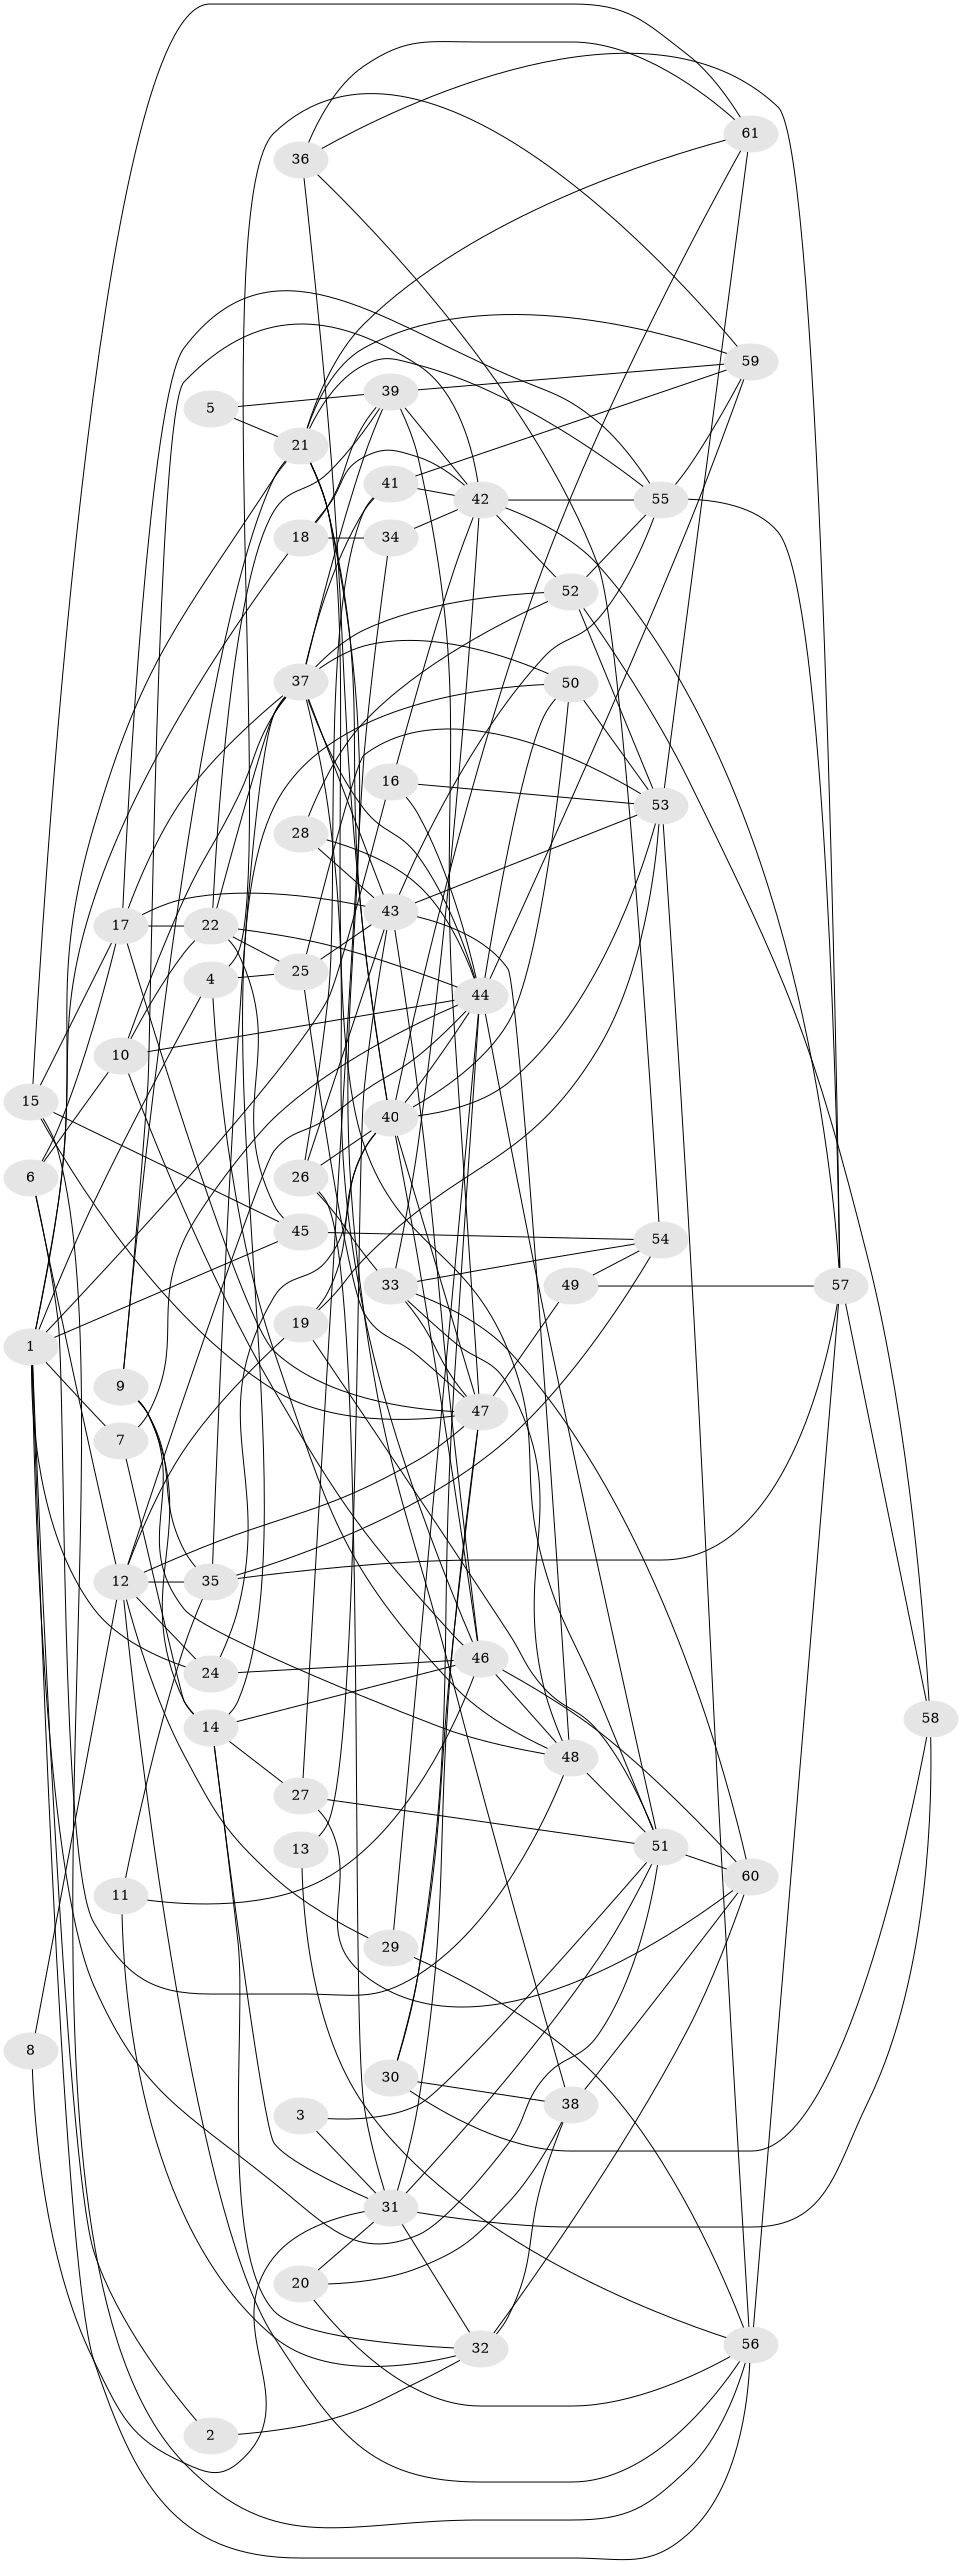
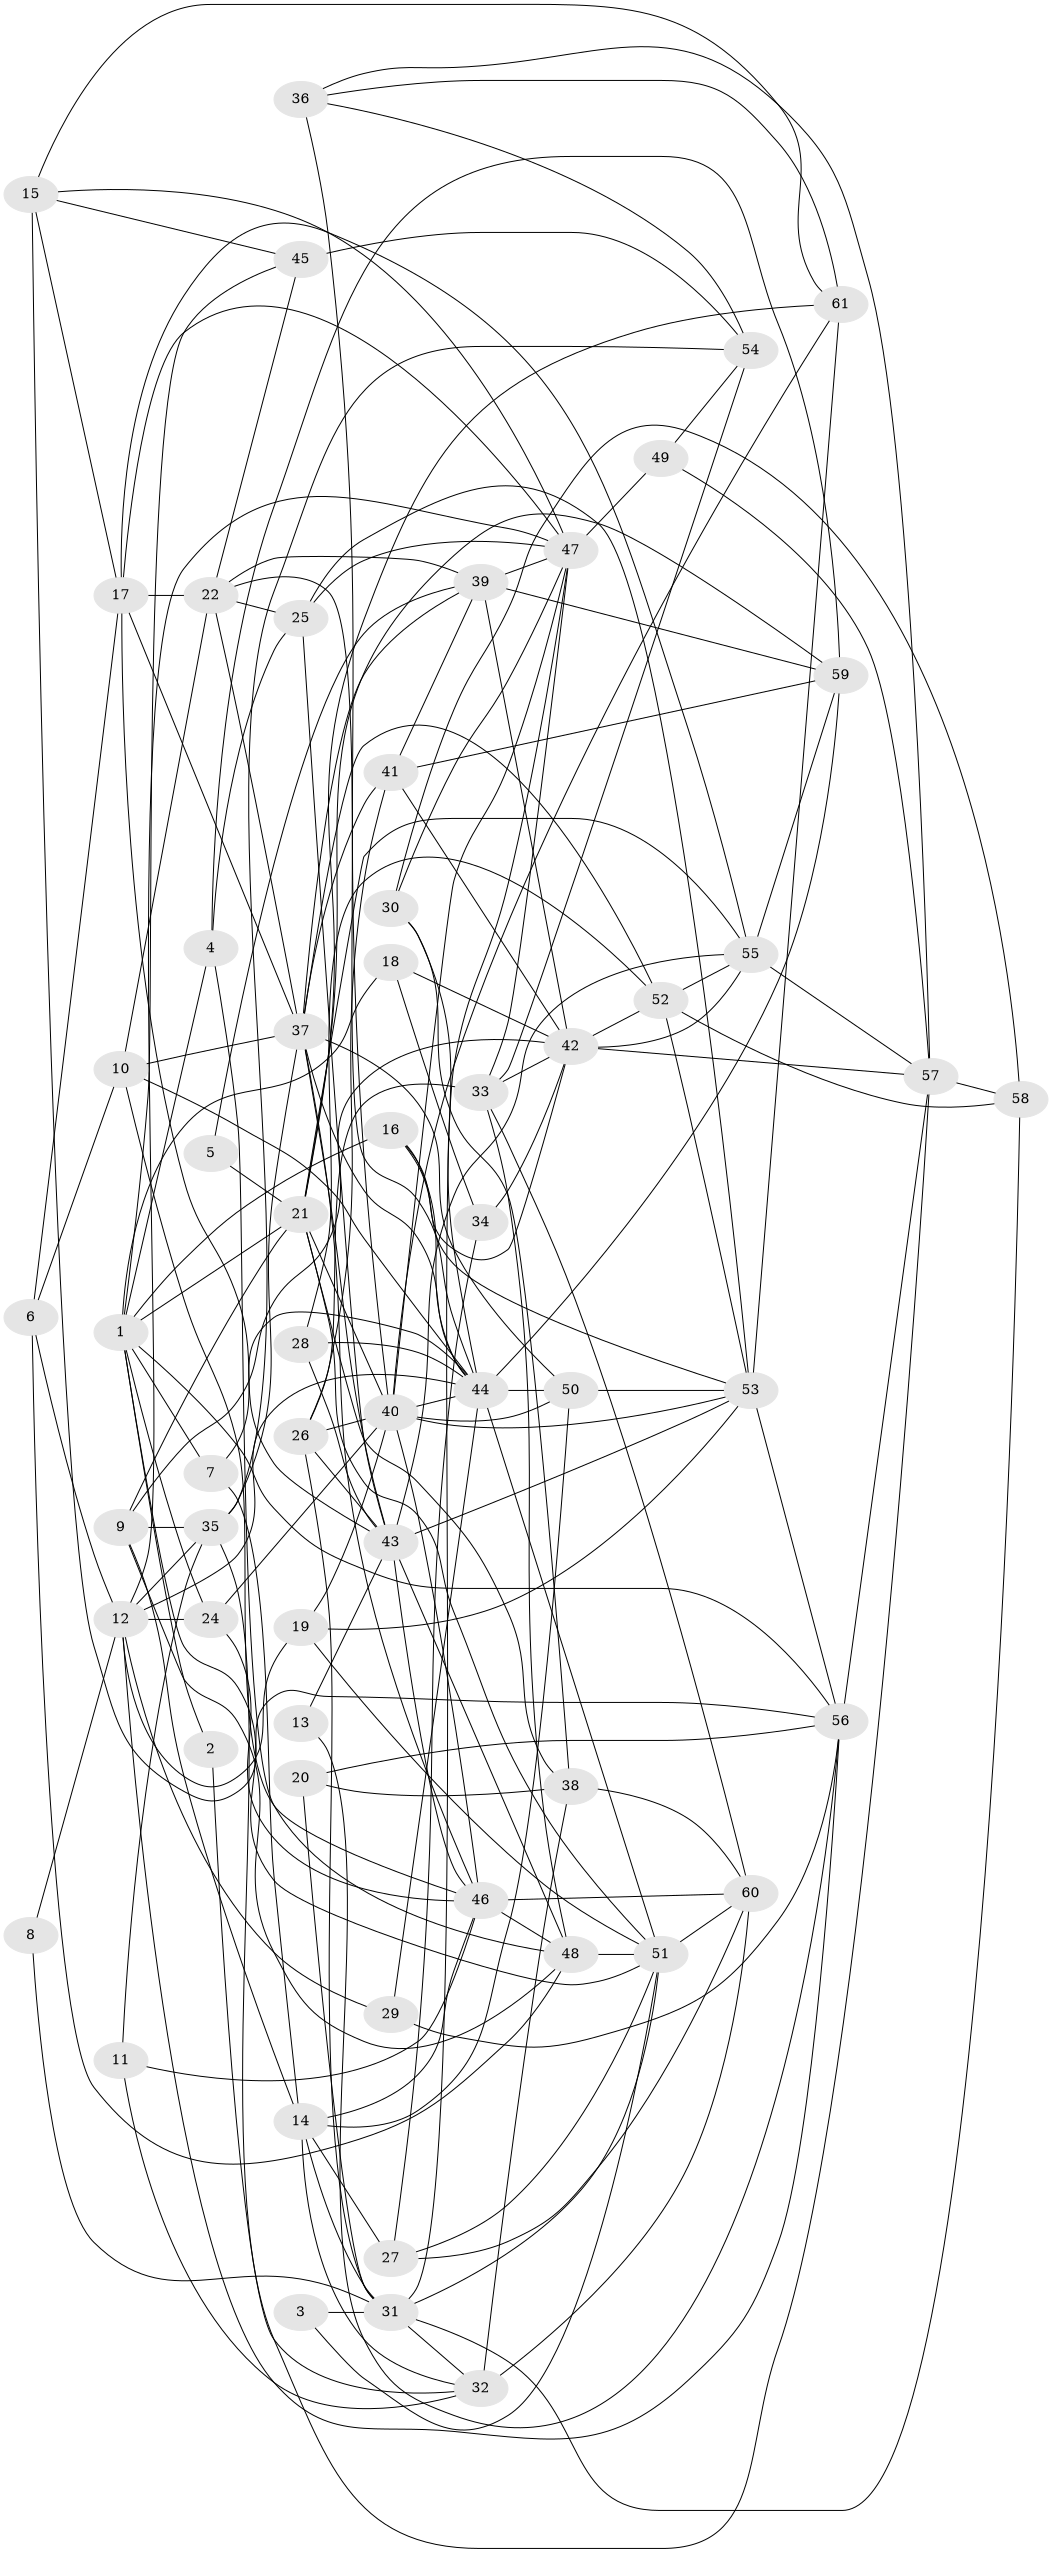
(346, 465) -> (436, 677)
